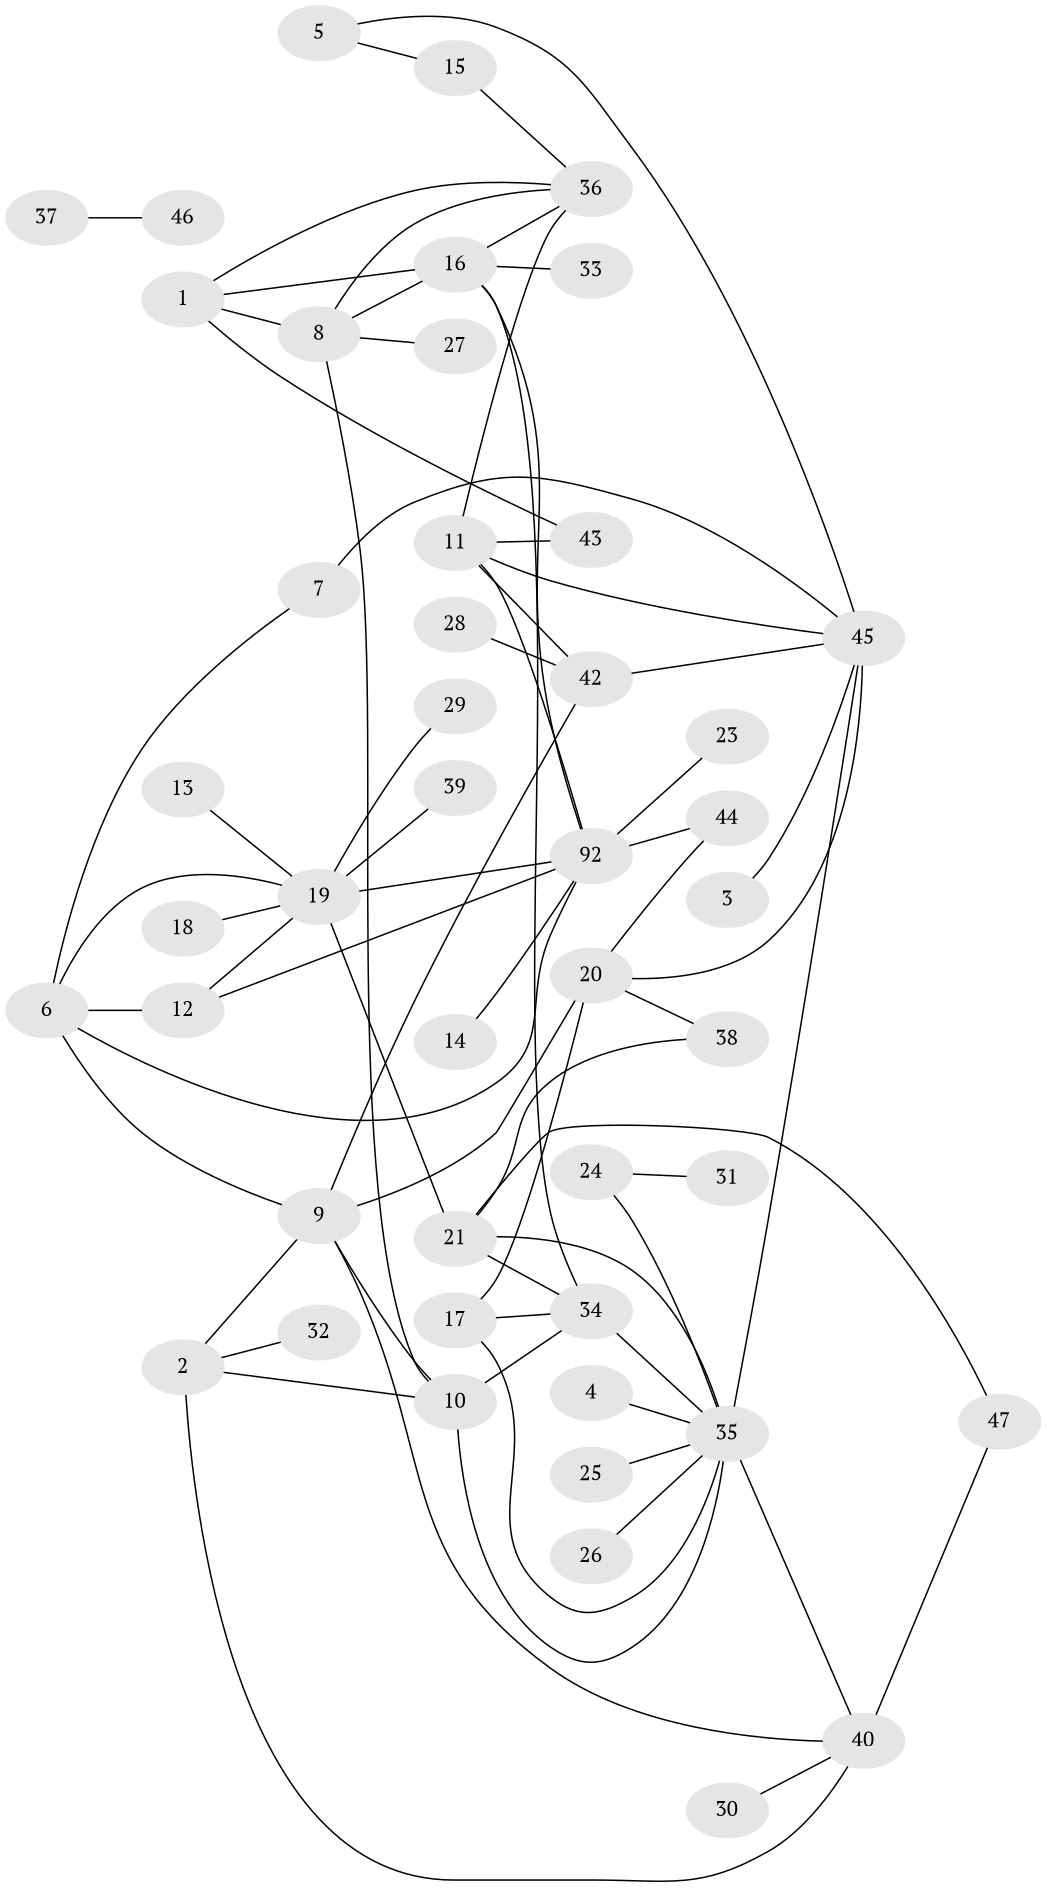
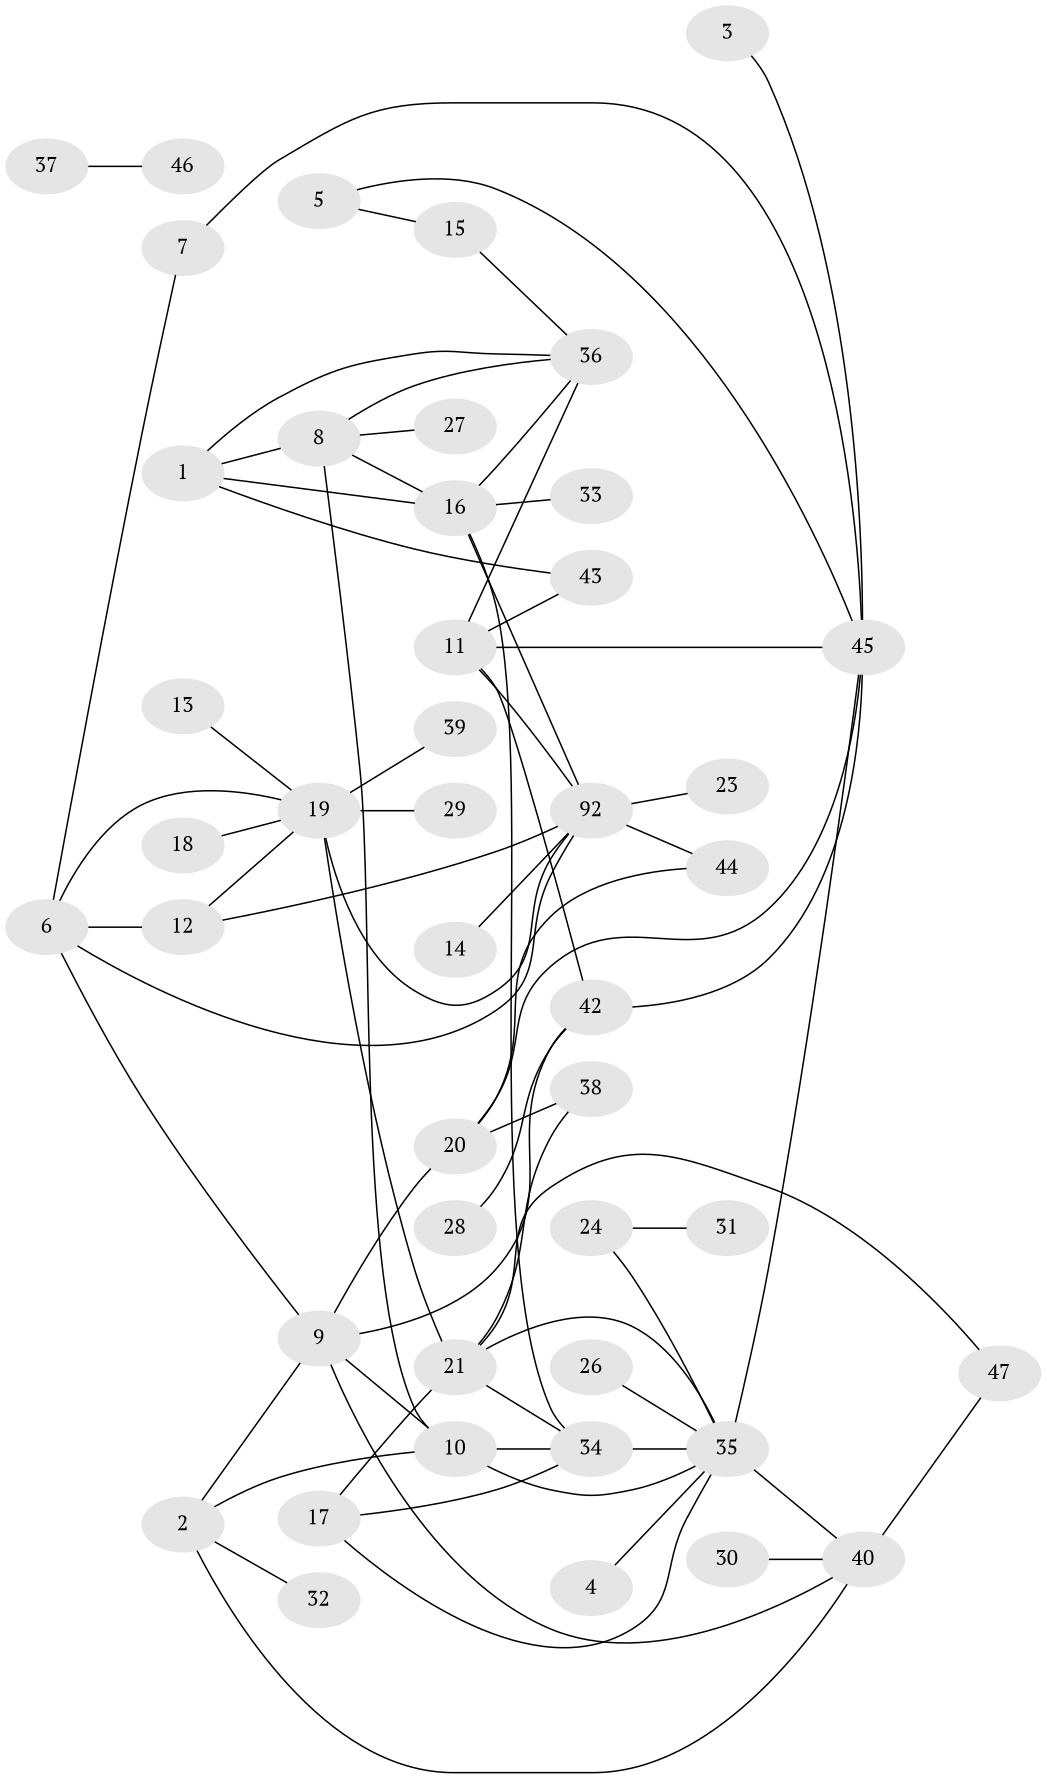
(535, 1178) -> (385, 1442)
(591, 1475) -> none
